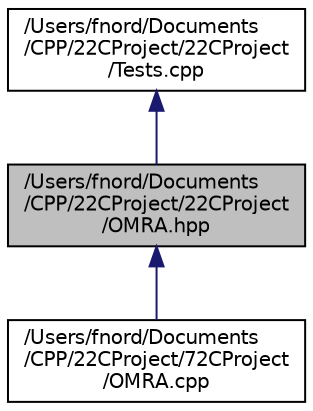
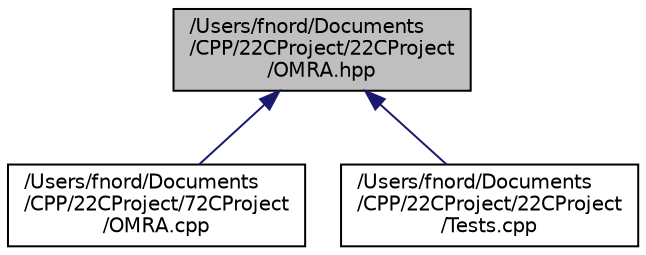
(157, 138) -> (414, 135)
